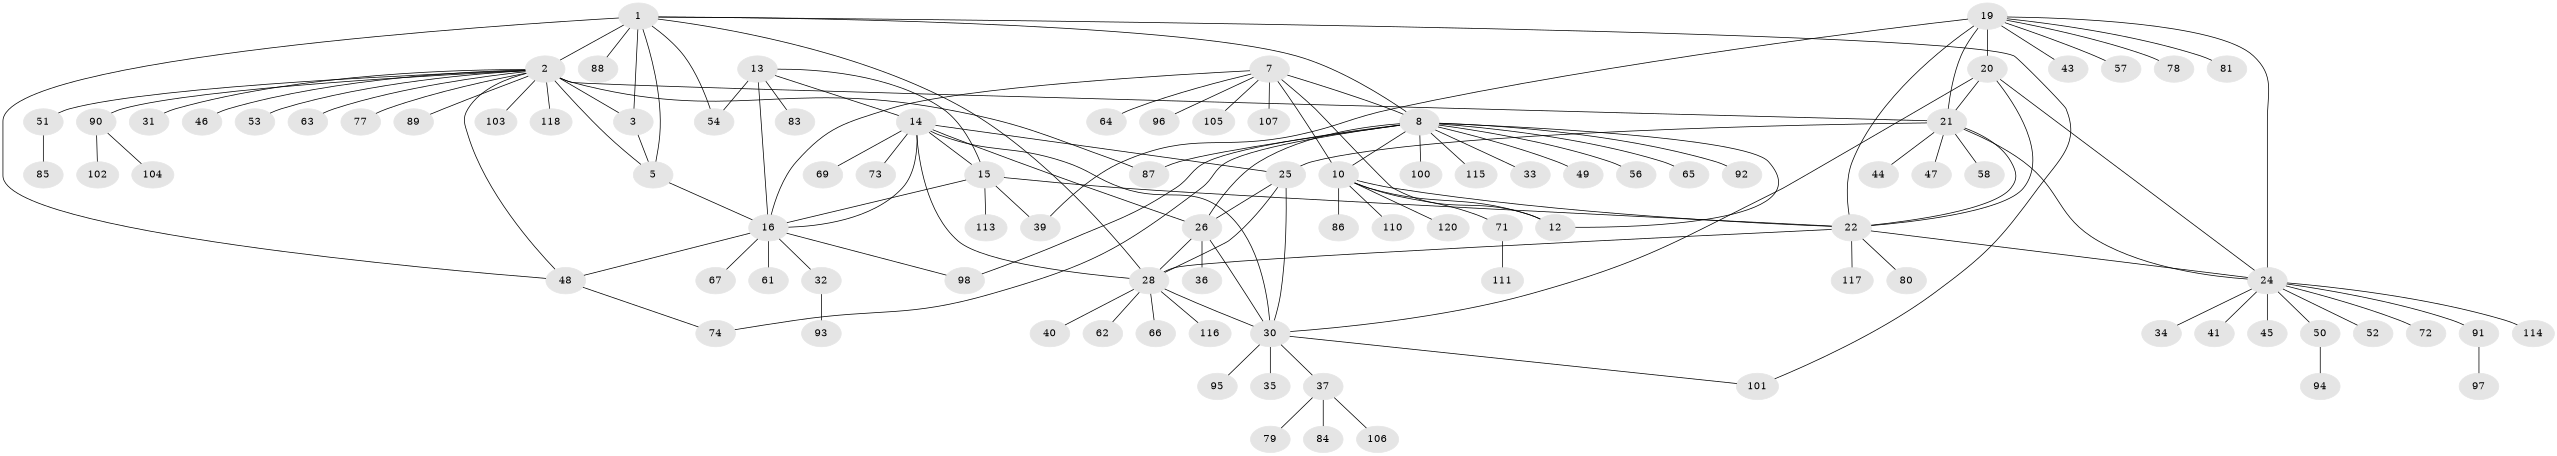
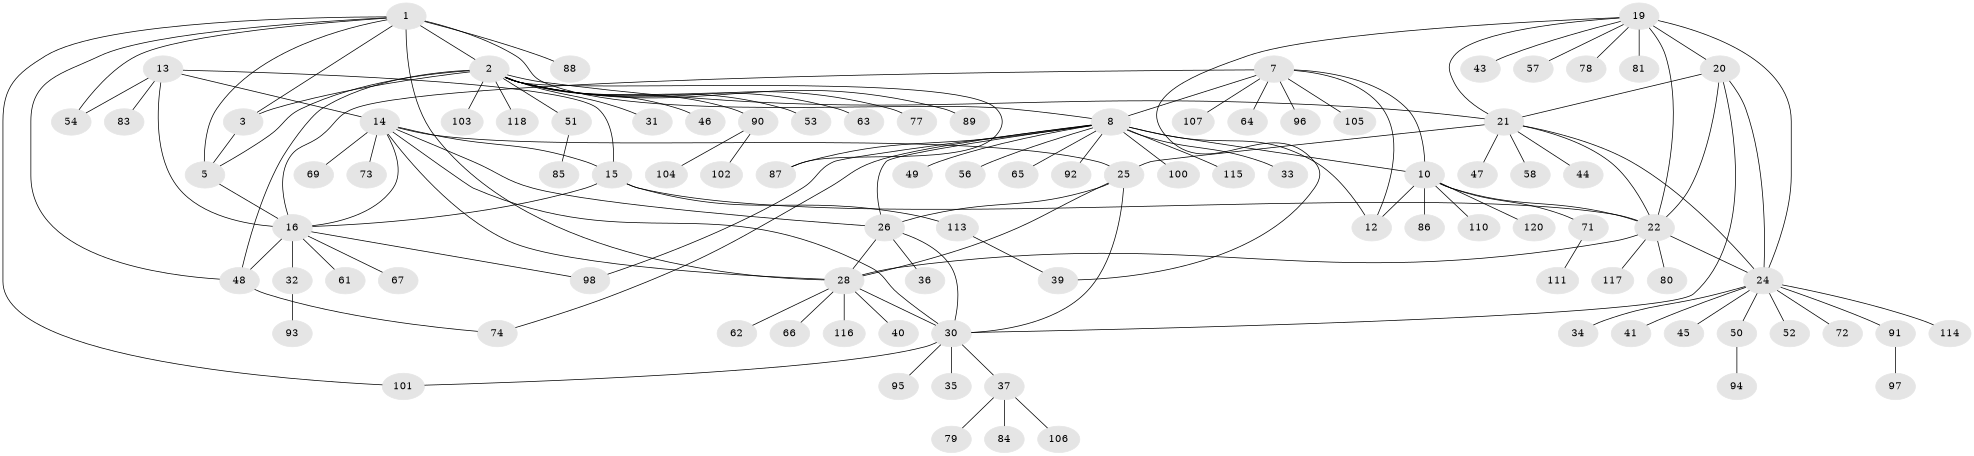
(1012, 201) -> (1003, 252)
